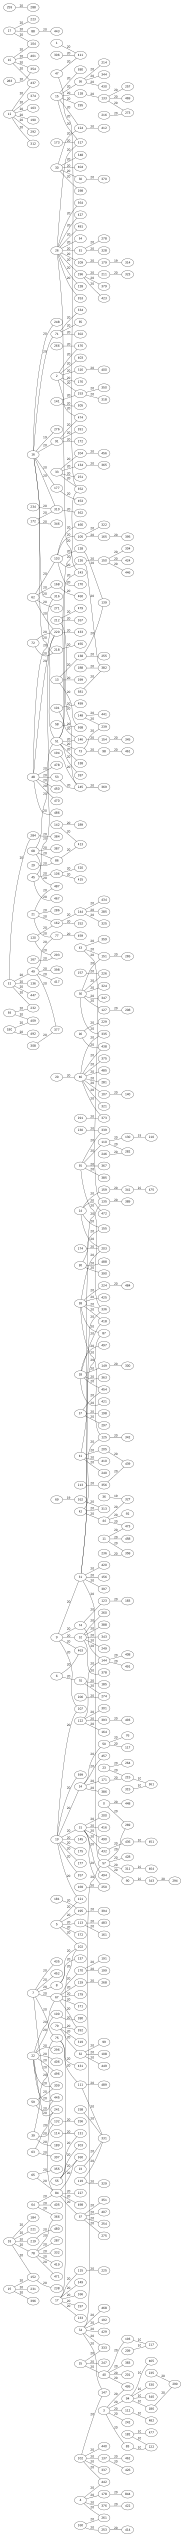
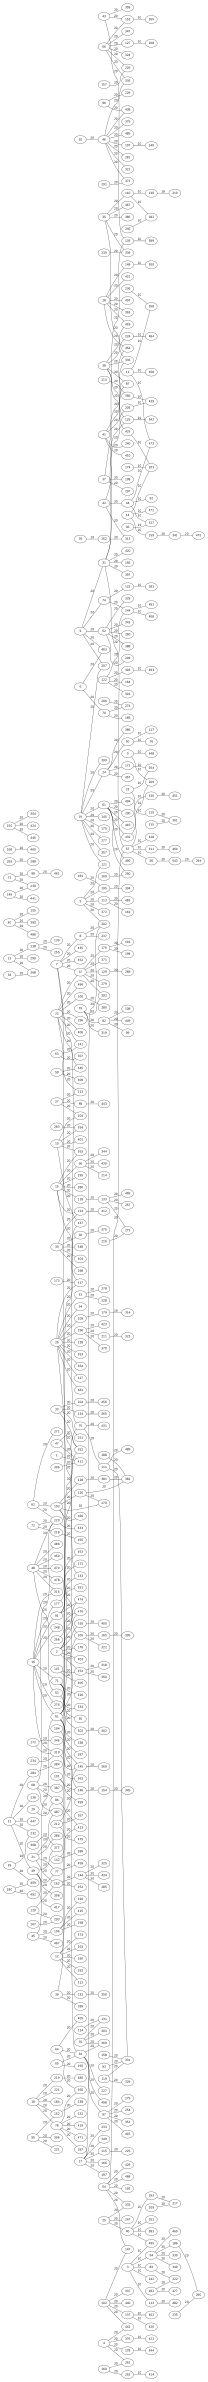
(92, 561) -> (92, 1498)
(94, 575) -> (92, 1480)
(45, 591) -> none
(69, 746) -> (70, 1696)
none -> (80, 1152)
(89, 1222) -> none
(86, 1276) -> (141, 449)
none -> (80, 1695)
none -> (104, 1731)
(116, 1780) -> (139, 767)
none -> (80, 1923)
(38, 2080) -> (62, 1040)
